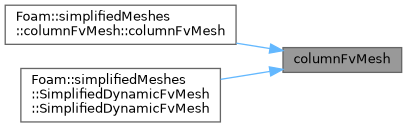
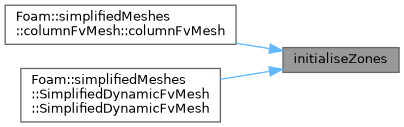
(342, 60) -> (341, 60)
